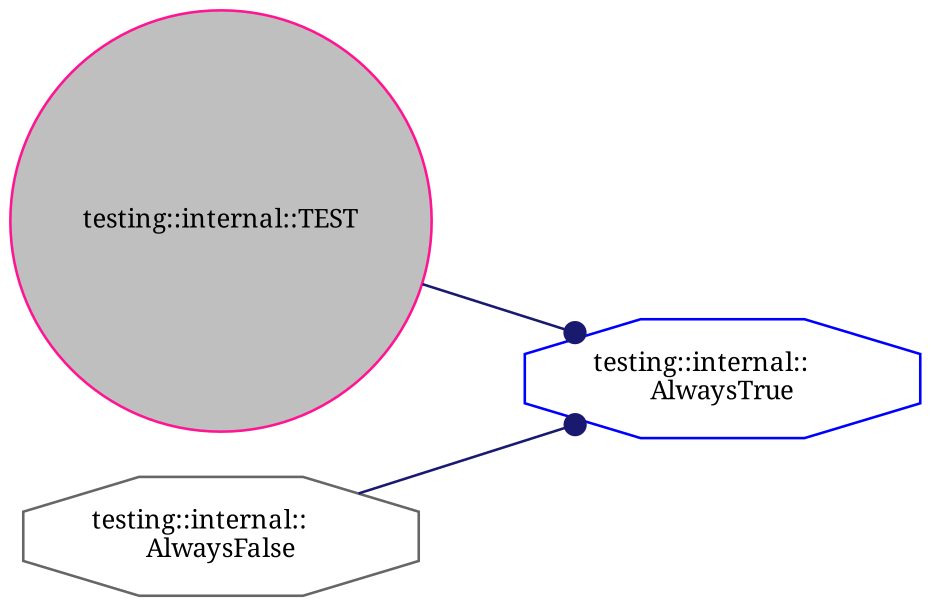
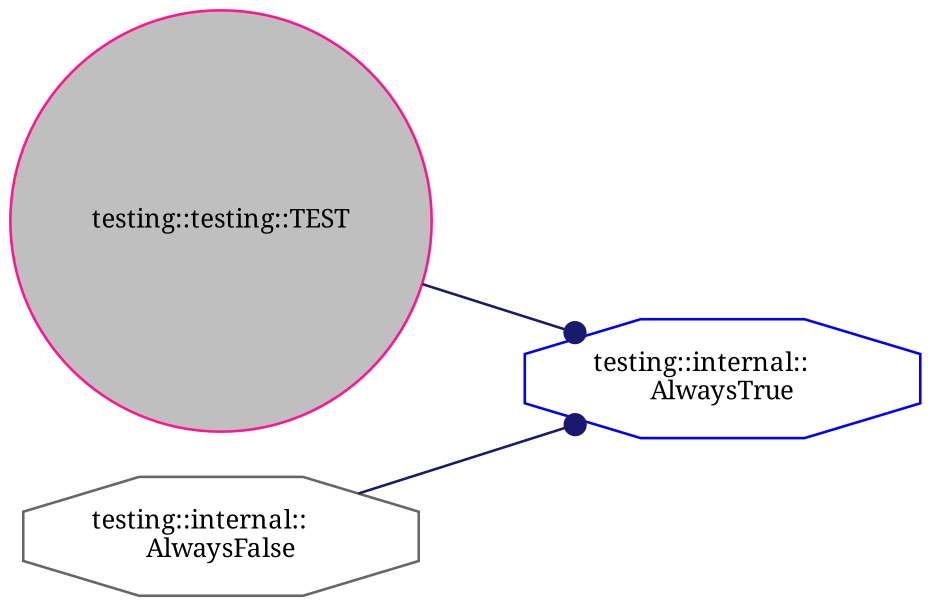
(221, 221) -> (221, 221)
